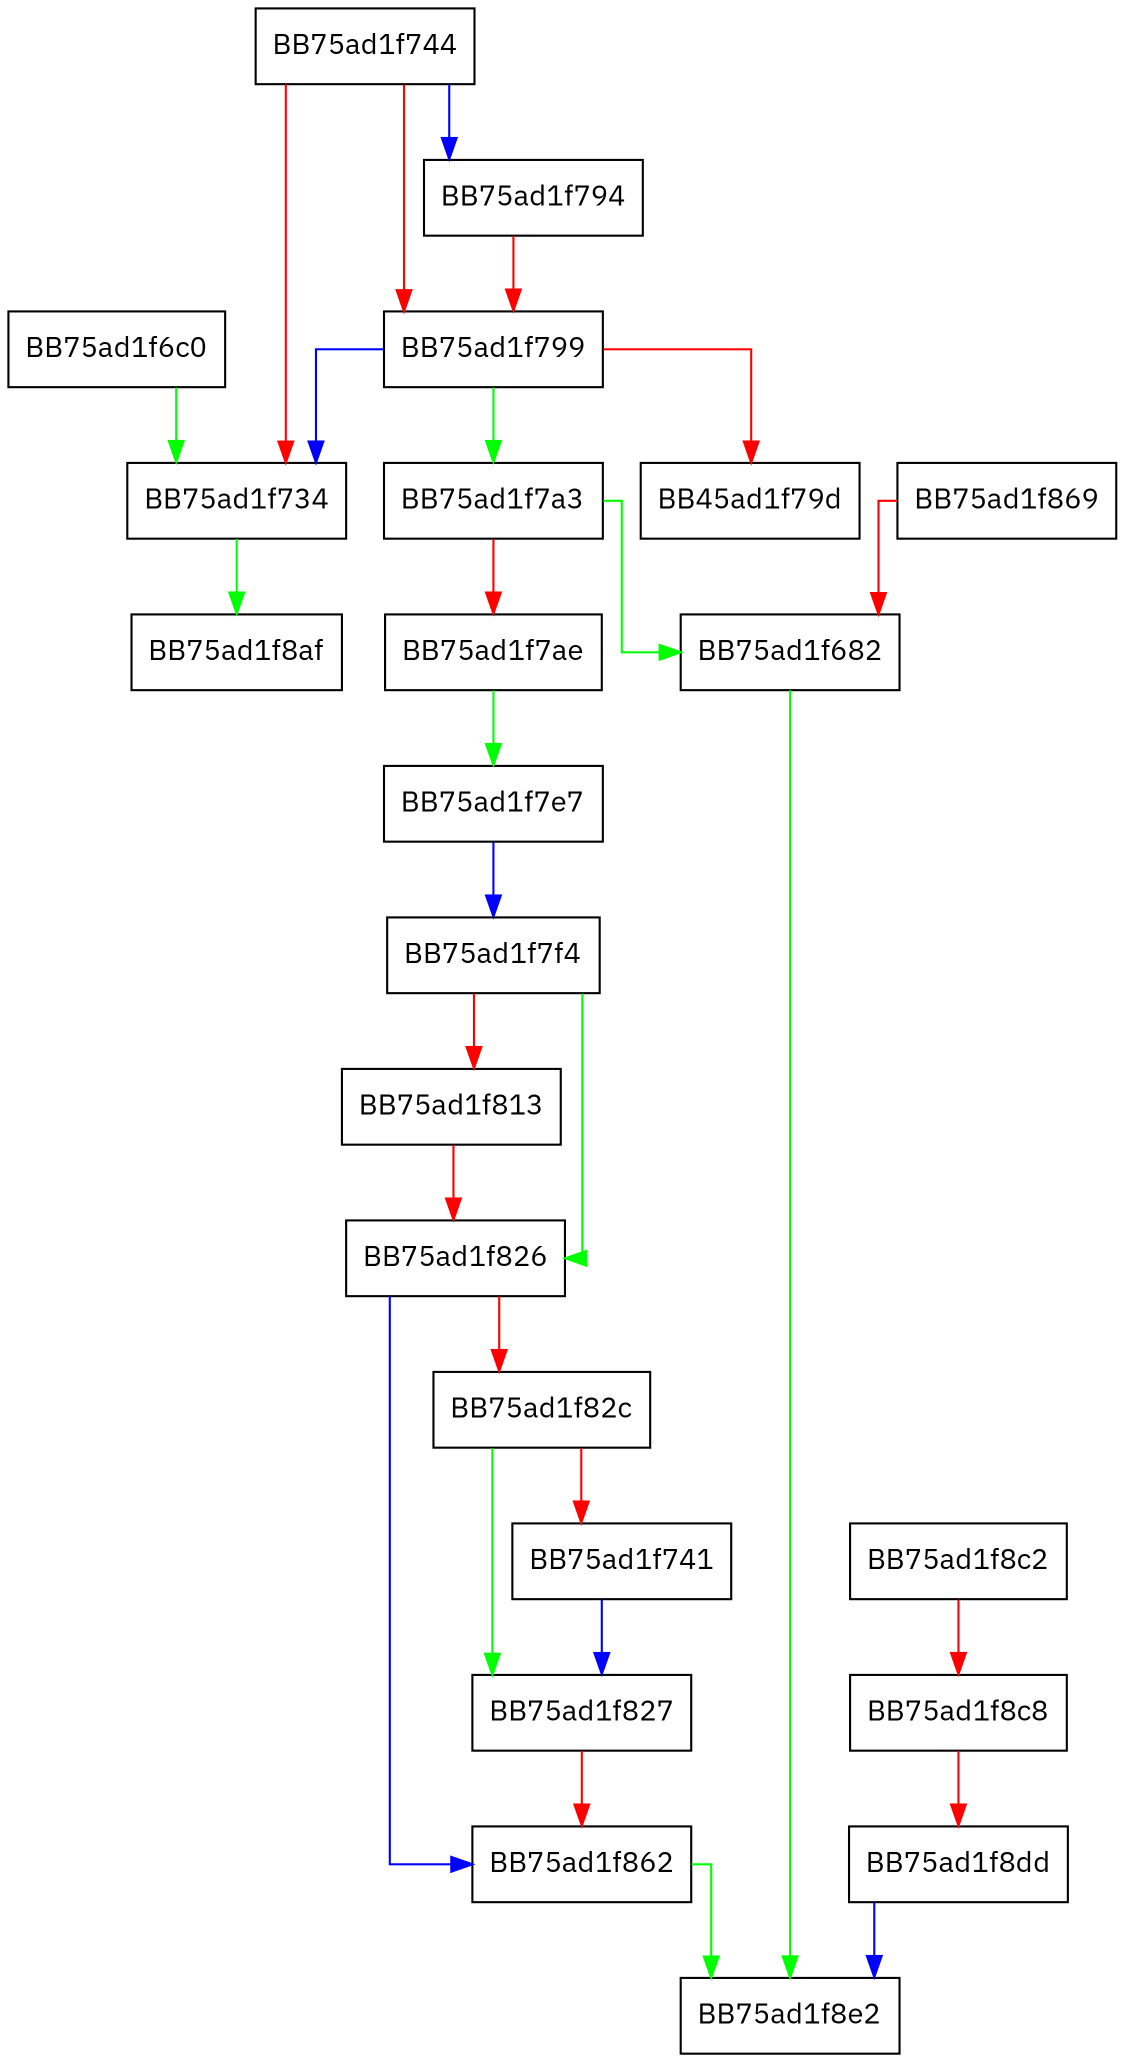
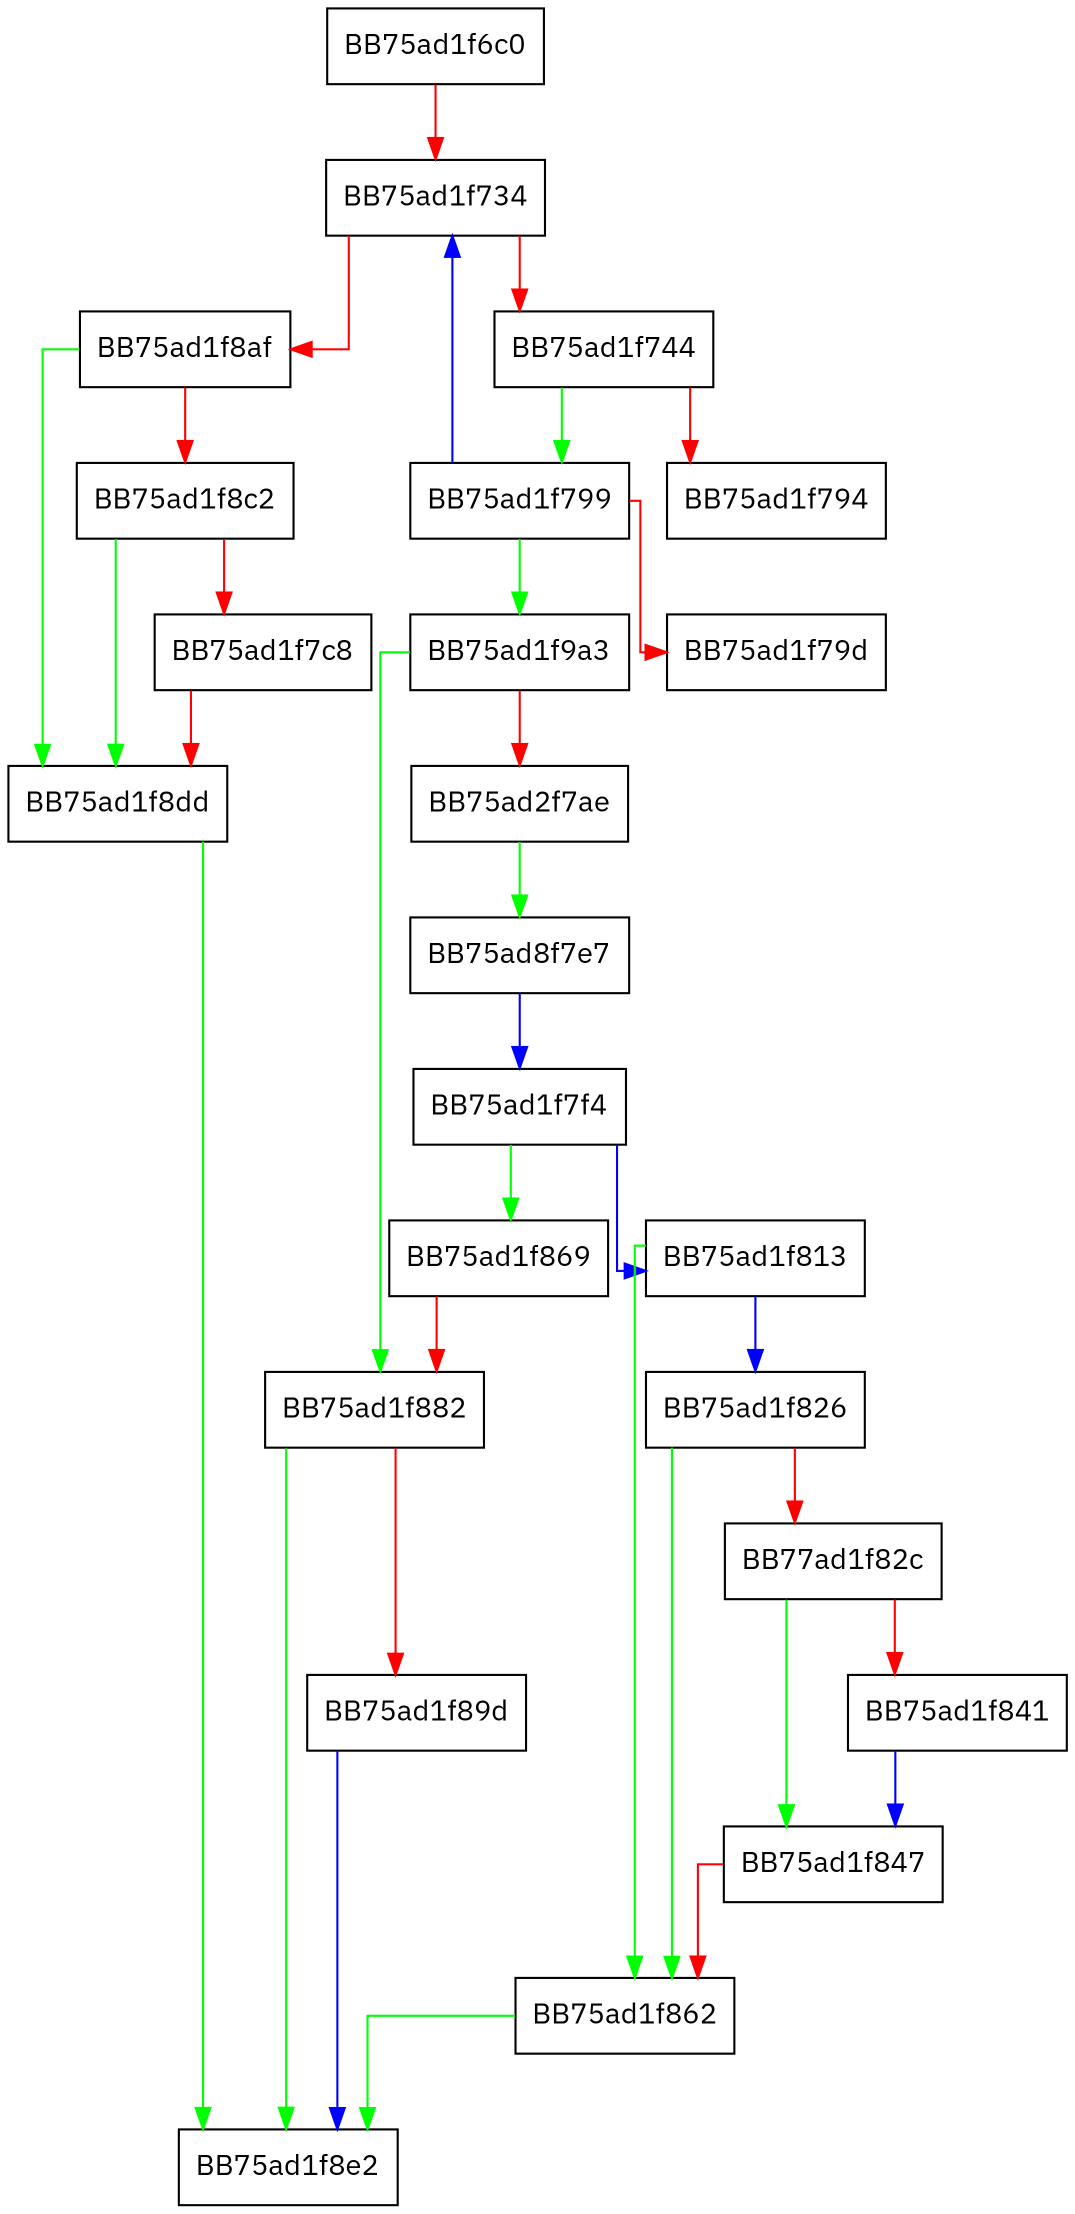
(449, 111) -> (690, 414)
(404, 187) -> (562, 414)
(286, 263) -> (520, 263)
(513, 263) -> none
(176, 414) -> (436, 111)
none -> (185, 414)
(493, 501) -> (520, 652)
(750, 501) -> (776, 652)
none -> (43, 529)
(237, 566) -> (349, 311)
none -> (116, 642)
(493, 652) -> (520, 804)
(790, 652) -> (375, 1410)
(493, 804) -> (520, 955)
(474, 1020) -> (617, 1212)
(582, 1127) -> (511, 1172)
(453, 1172) -> (755, 1323)
(542, 1410) -> (833, 1561)
(622, 1561) -> (957, 1713)
none -> (635, 1596)
(390, 1611) -> (672, 1702)
none -> (417, 1713)
(582, 1713) -> (833, 1864)
(958, 1713) -> (263, 652)
(874, 1929) -> (203, 1475)
